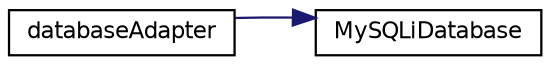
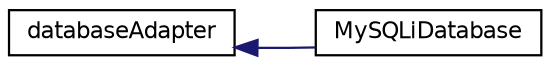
(264, 18) -> (287, 48)
